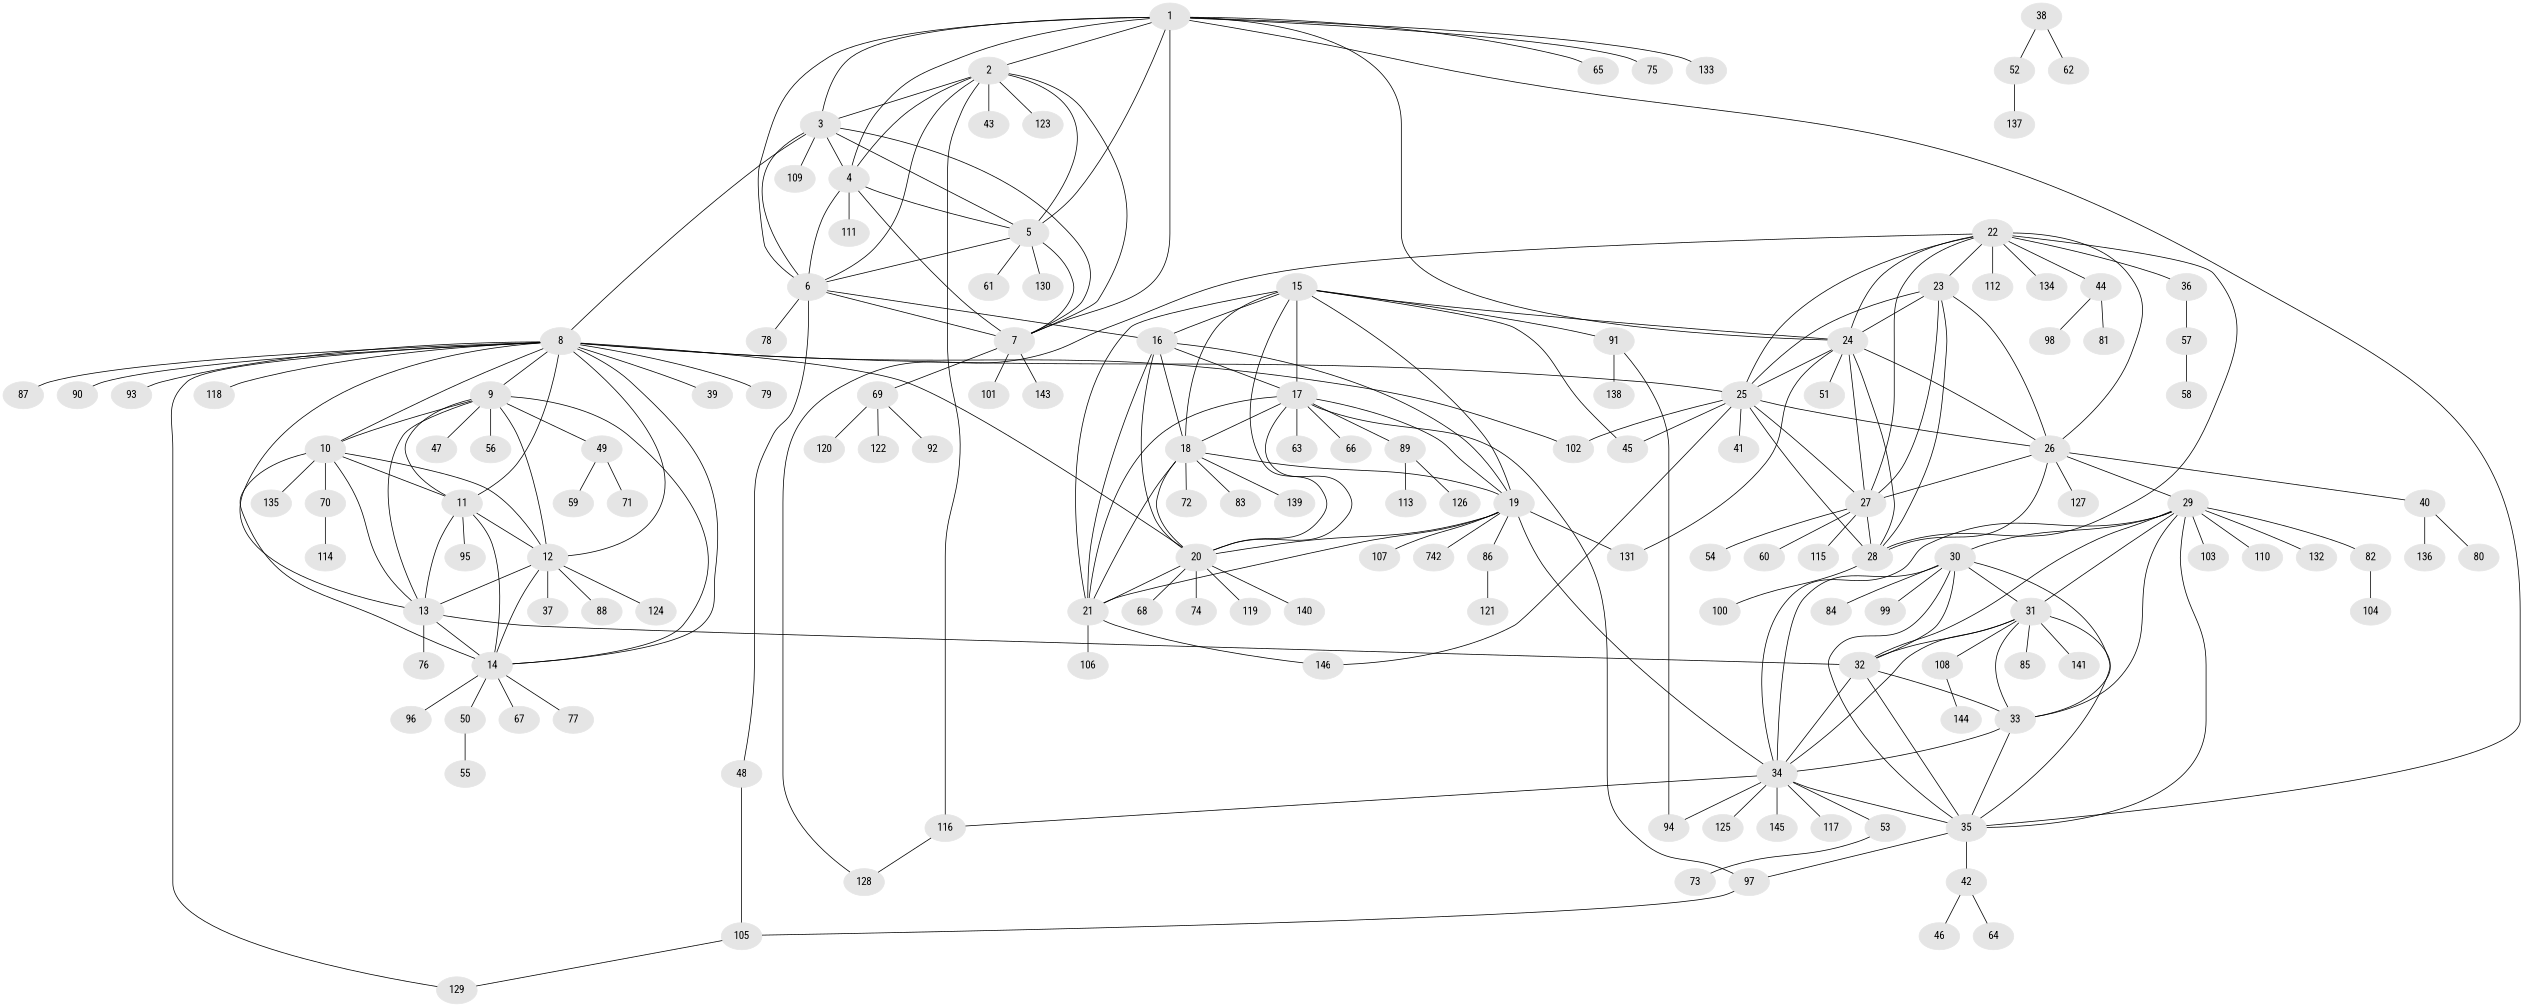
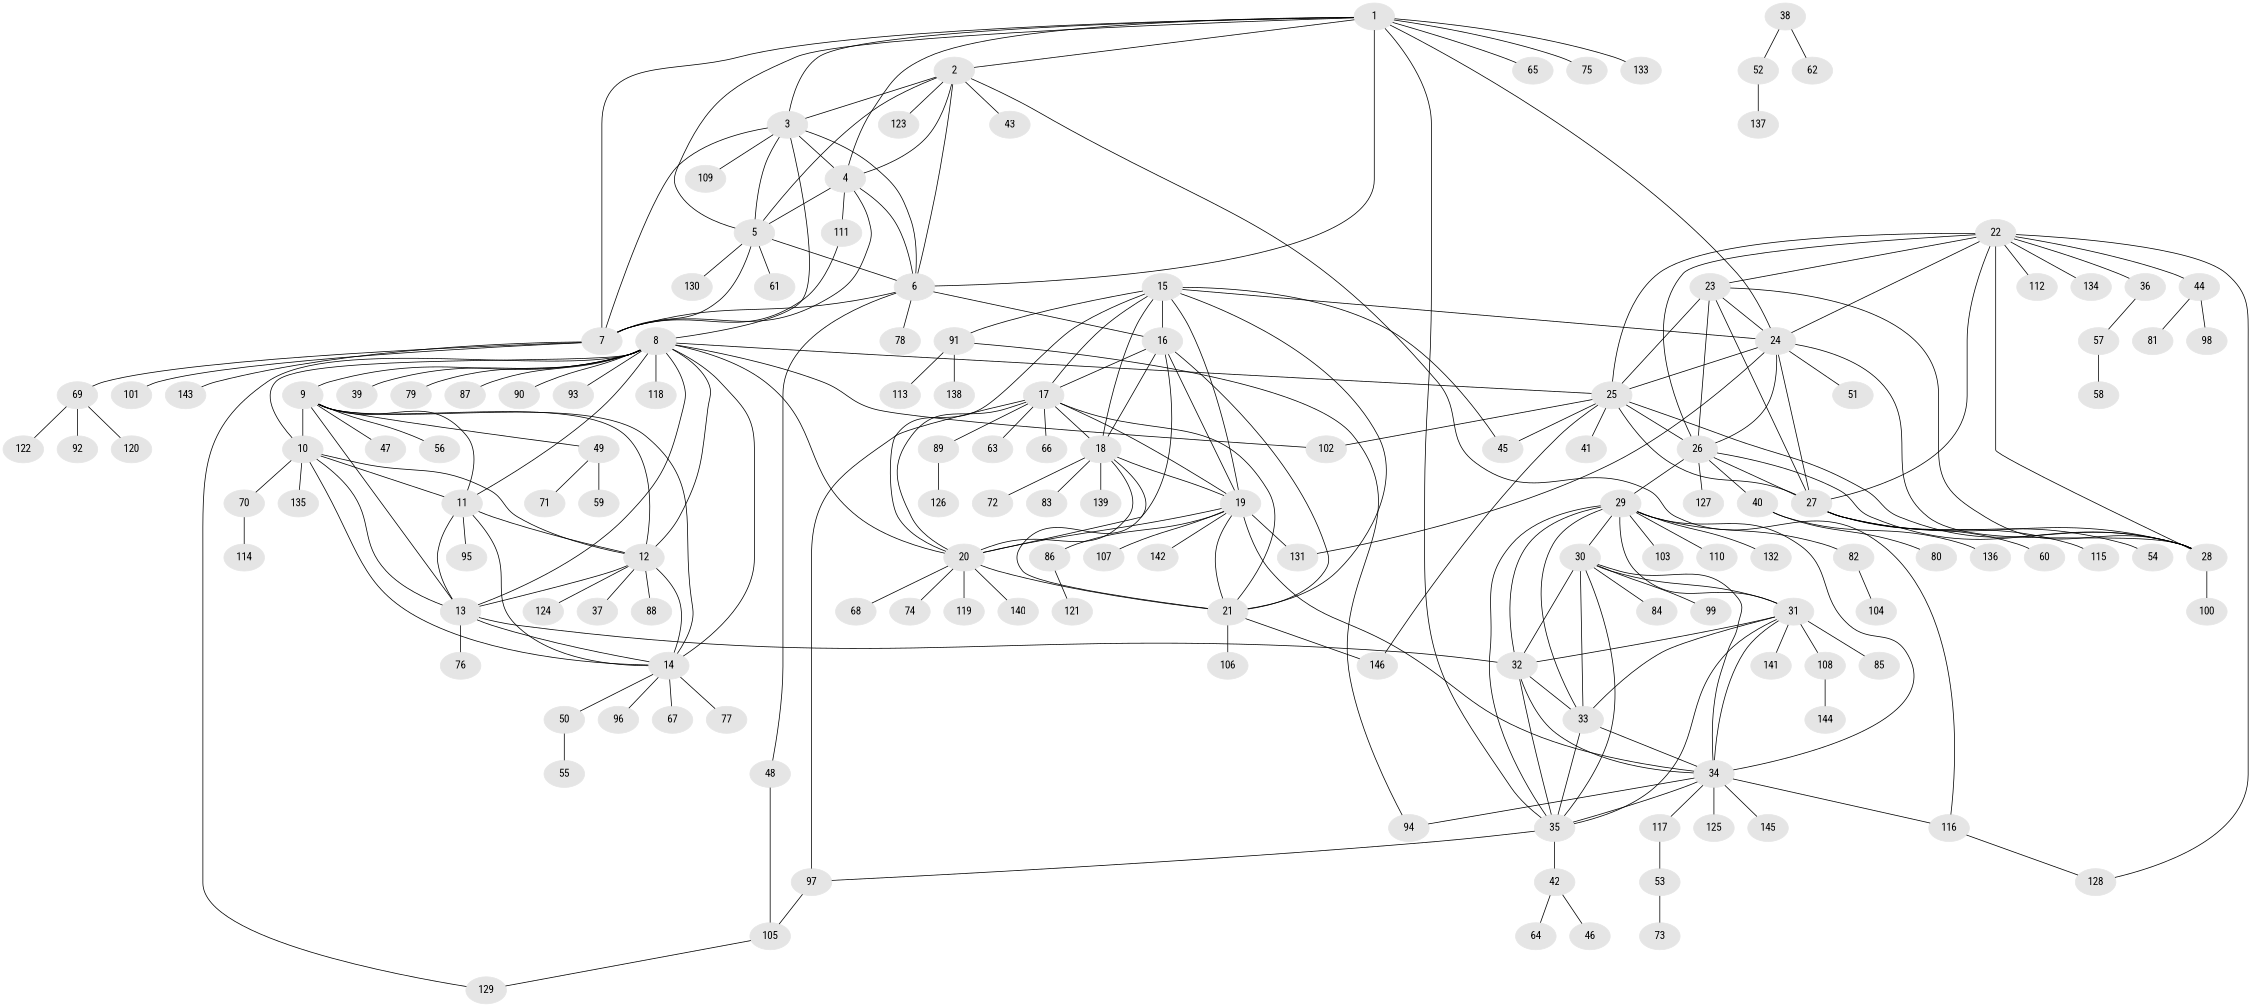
(1125, 198) -> (744, 322)
(1406, 478) -> (927, 368)
(1434, 558) -> (1158, 558)
(1831, 801) -> (1660, 855)
